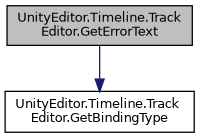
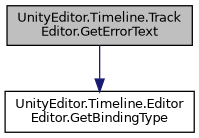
(100, 112) -> (100, 112)
